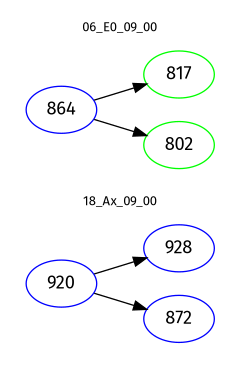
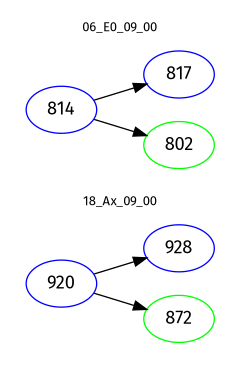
(179, 74) -> (179, 74)
(61, 110) -> (61, 110)
(179, 319) -> (179, 319)
